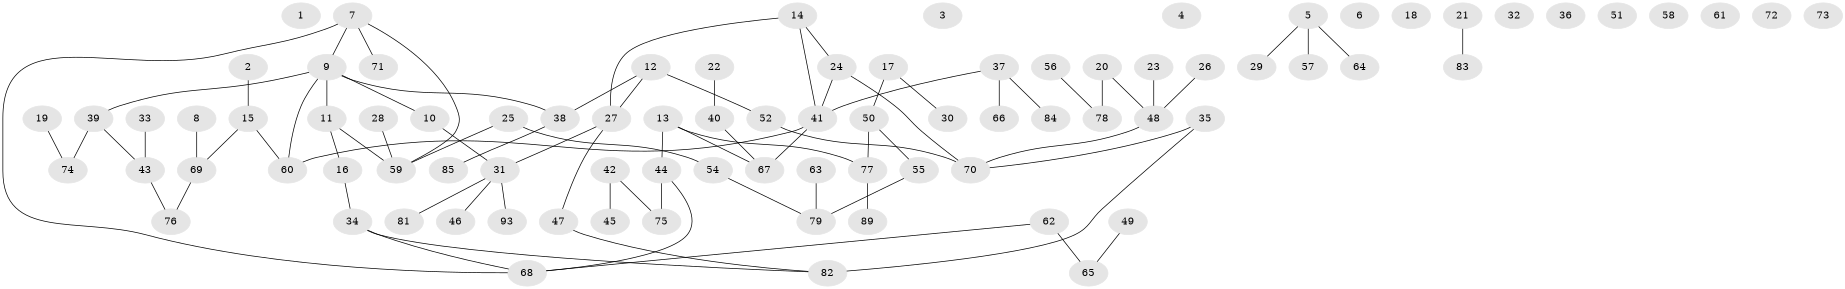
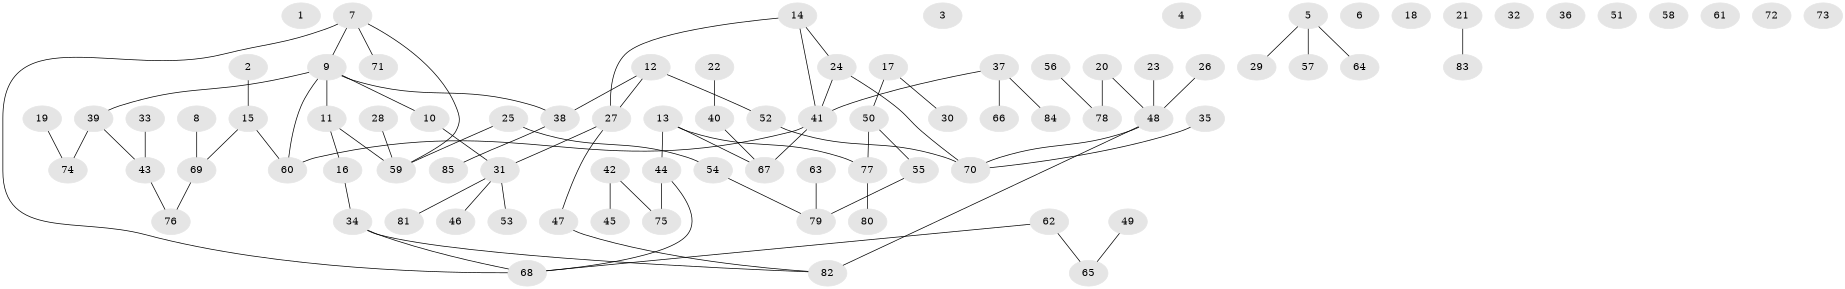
(507, 222) -> (507, 222)
(868, 222) -> (868, 222)
(1040, 245) -> (991, 196)
